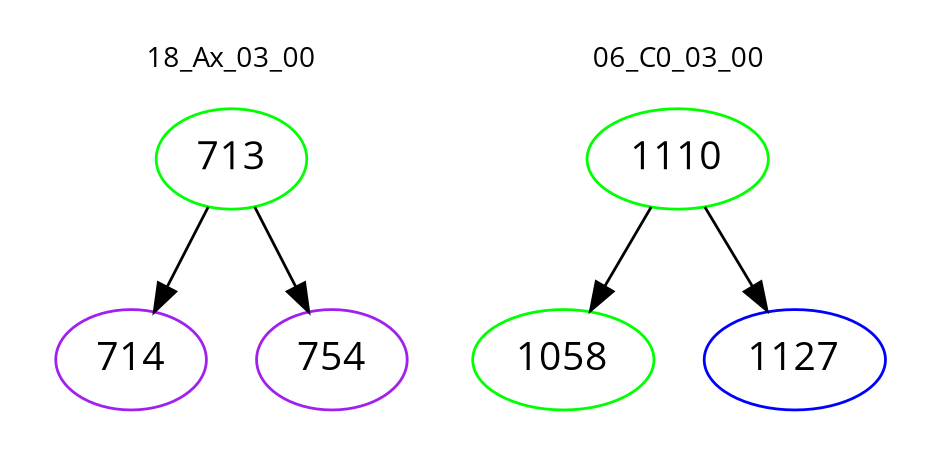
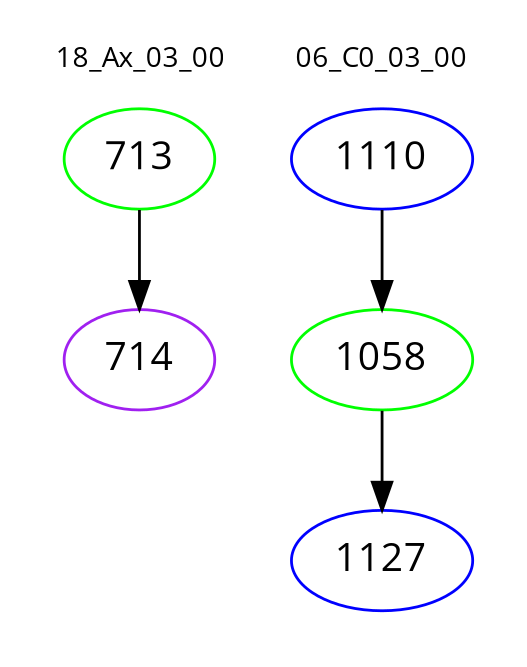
(678, 159) -> (382, 159)
(729, 247) -> (382, 446)
(332, 360) -> none
